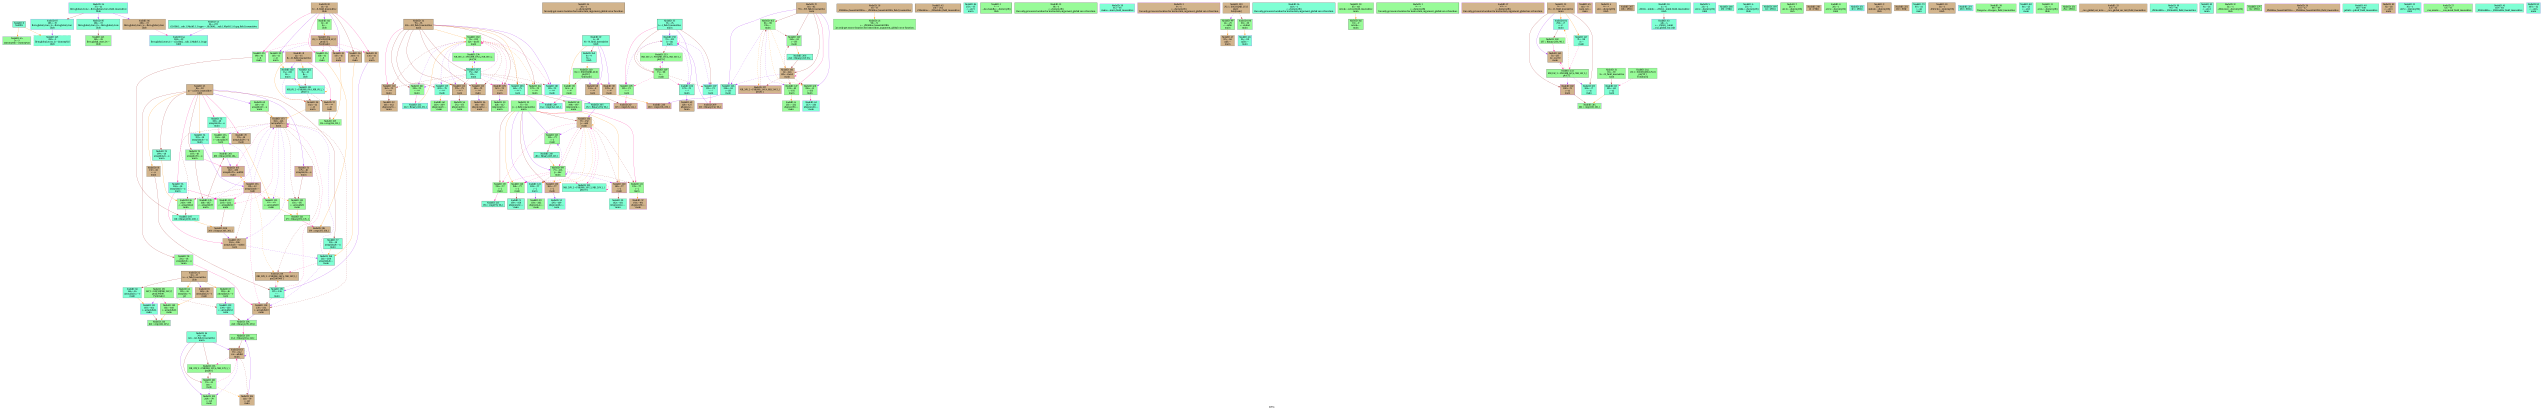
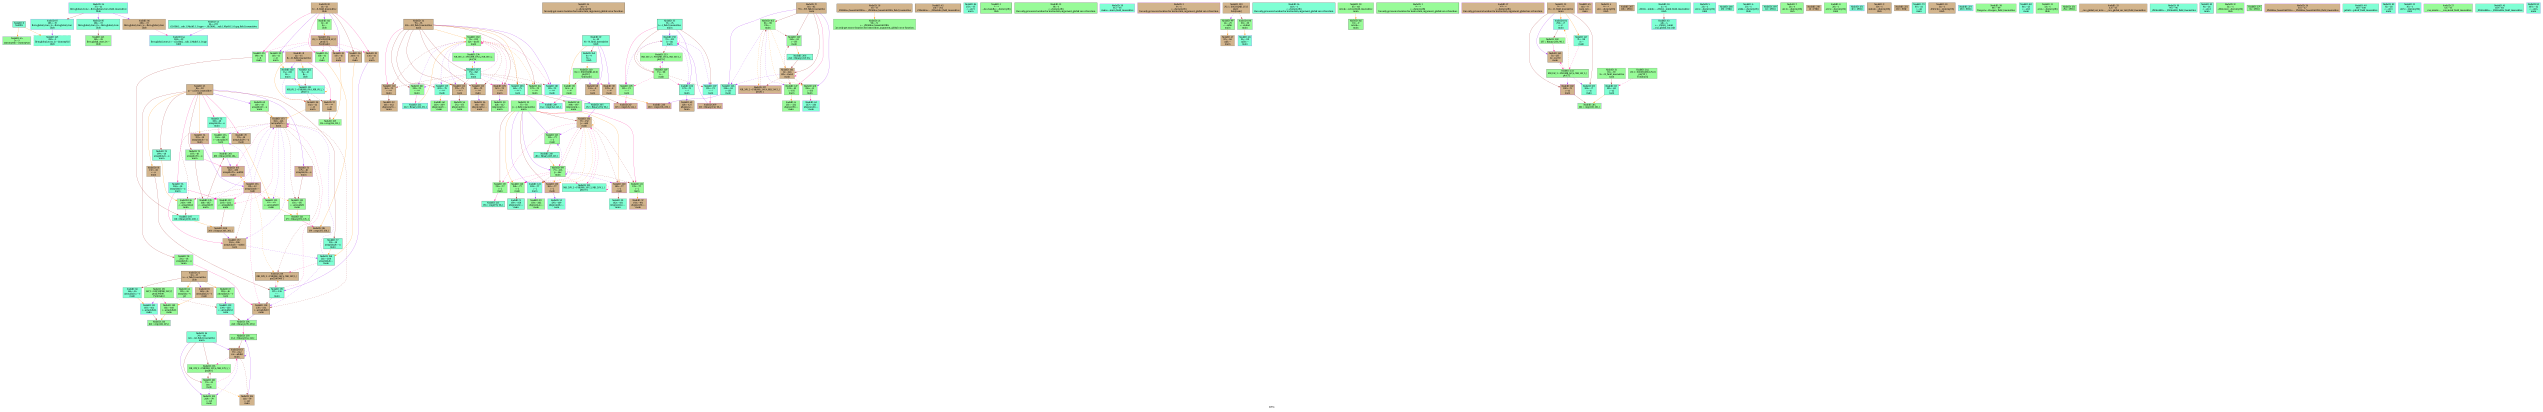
(2389, 8) -> (2389, 8)
(200, 139) -> (200, 139)
